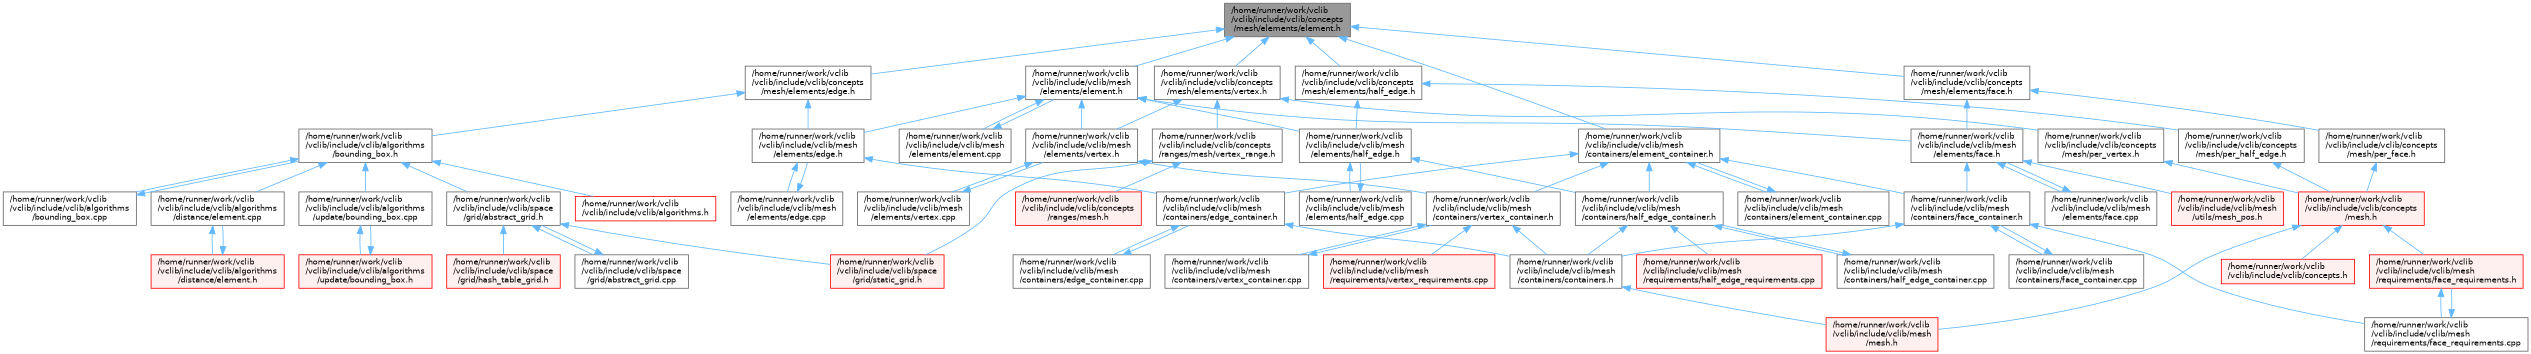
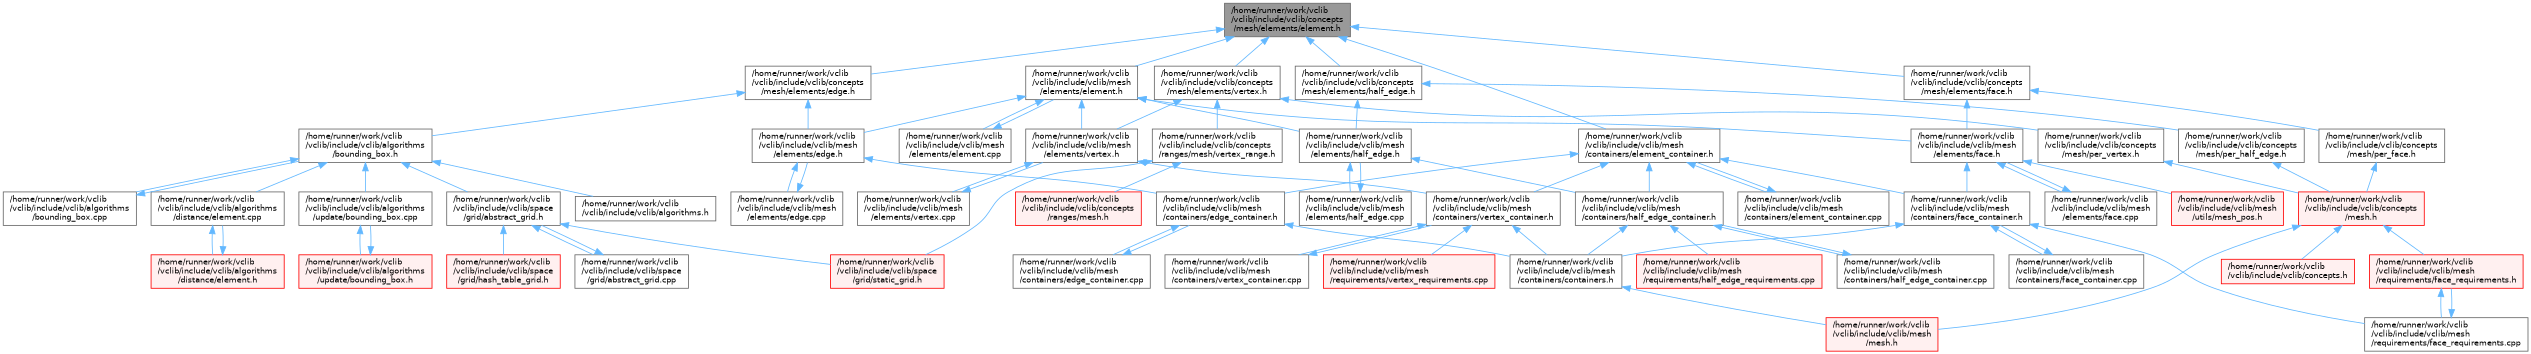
(646, 209) -> (646, 209)
